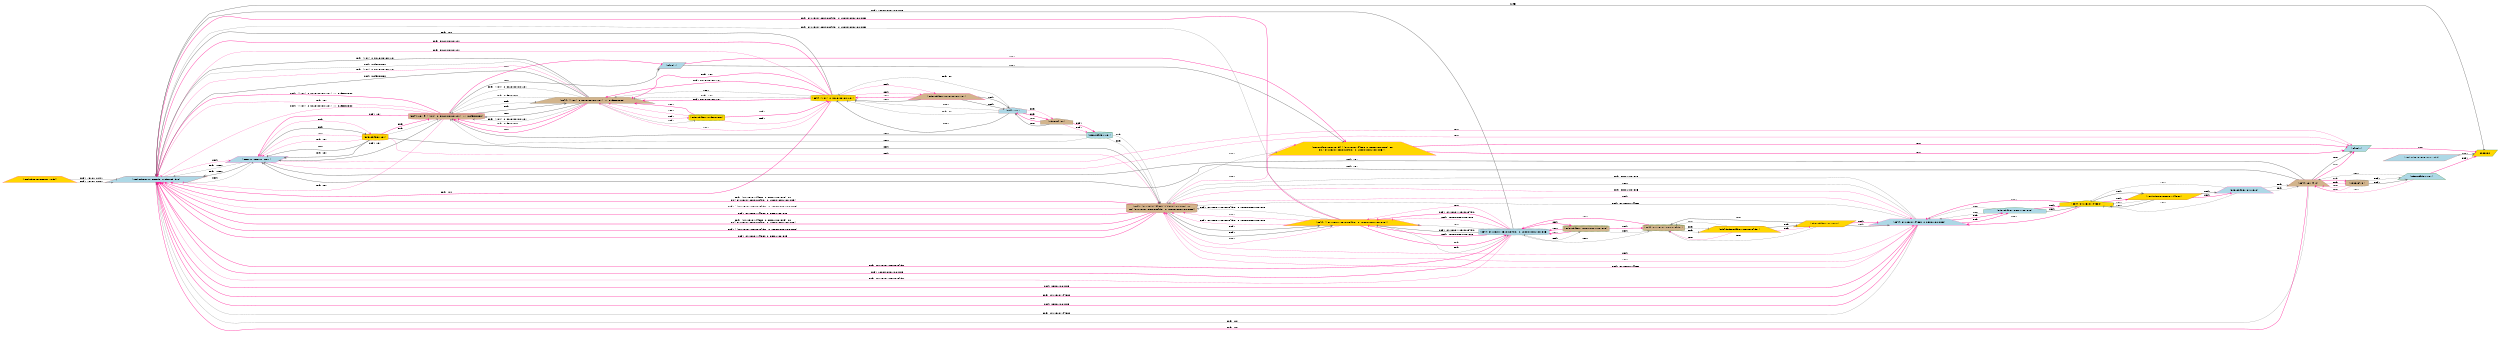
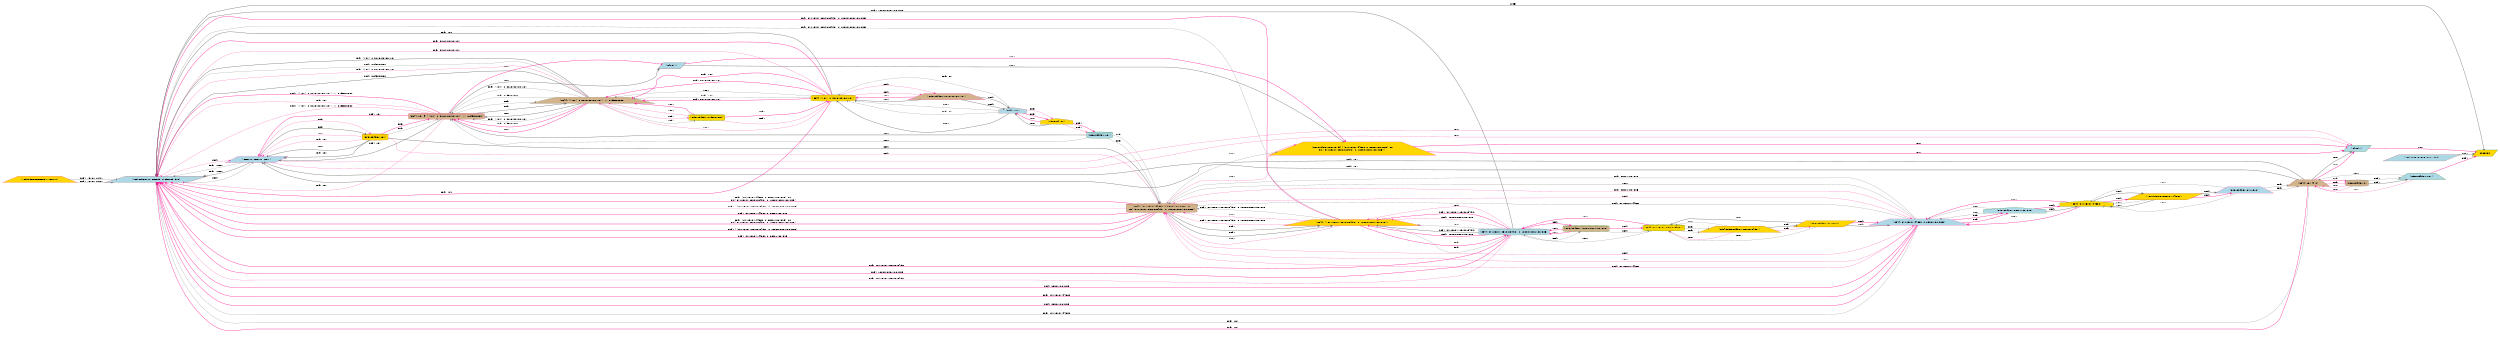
(1057, 122) -> (1057, 122)
(40, 179) -> (40, 179)
(2357, 183) -> (2357, 183)
(1664, 228) -> (1664, 228)
